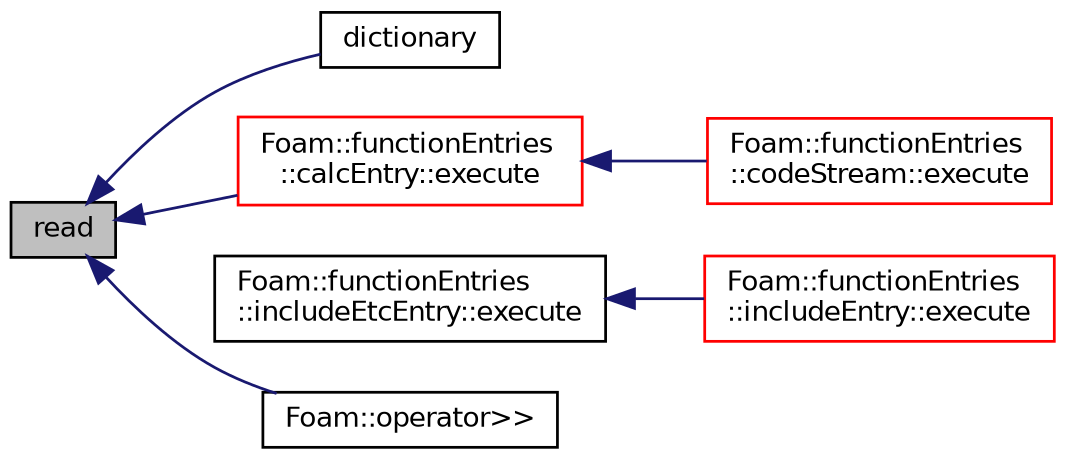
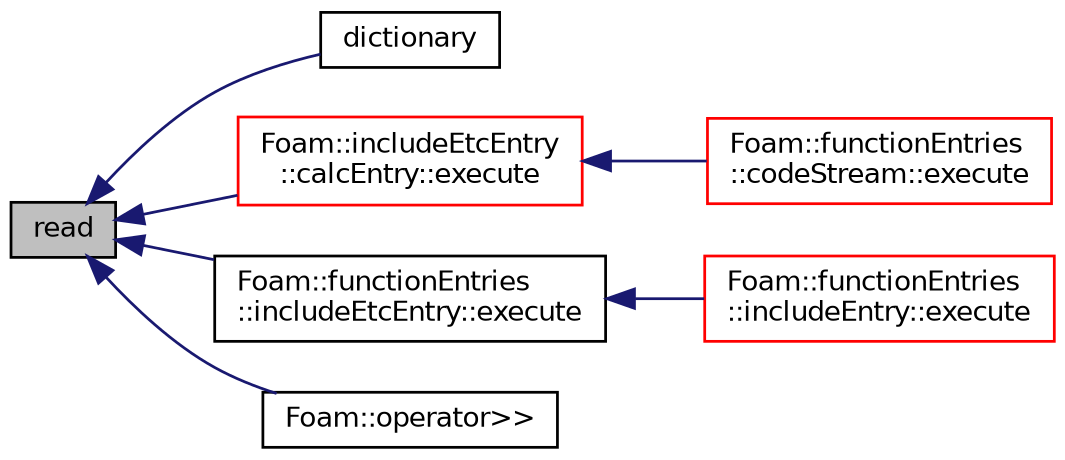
(410, 161) -> (410, 161)
none -> (178, 253)
